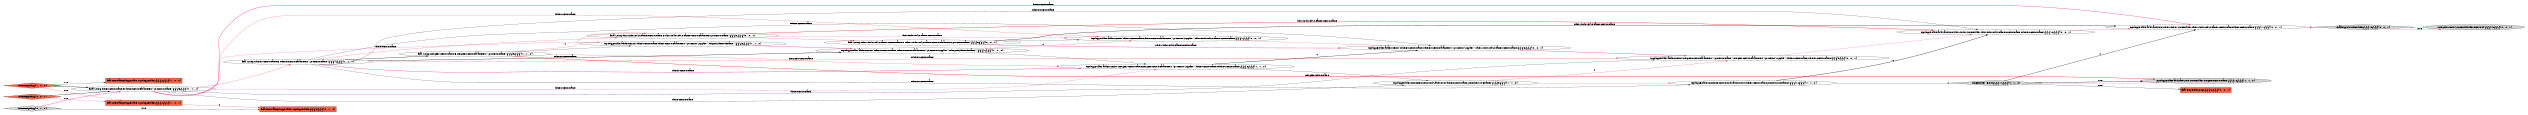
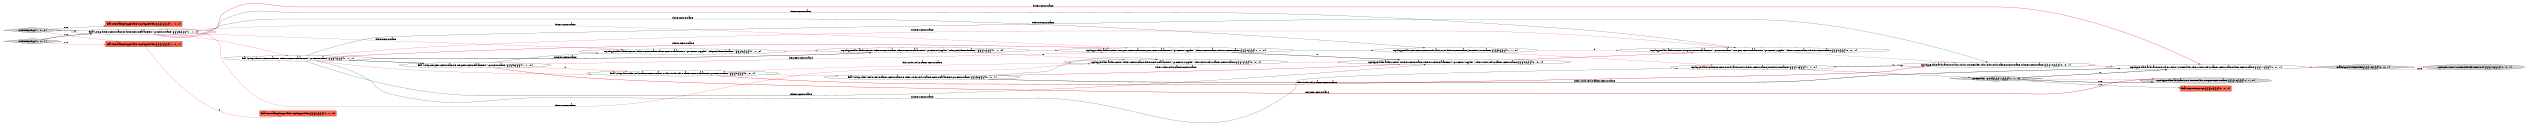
(32, 86) -> (32, 30)
(32, 97) -> (32, 41)
(32, 108) -> none
